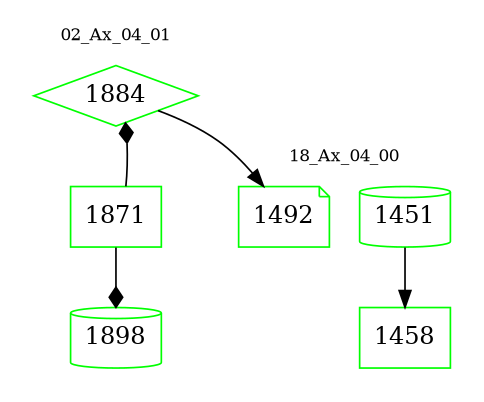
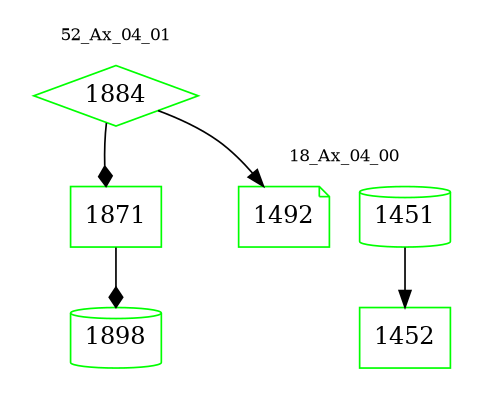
(116, 36) -> (116, 36)
(127, 165) -> (105, 144)
(405, 338) -> (405, 338)
